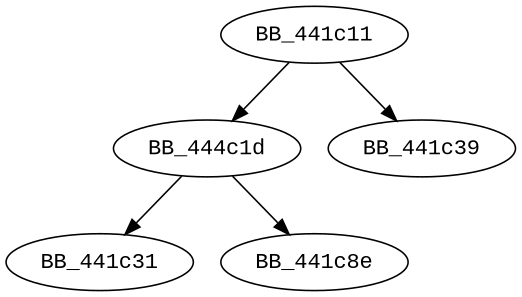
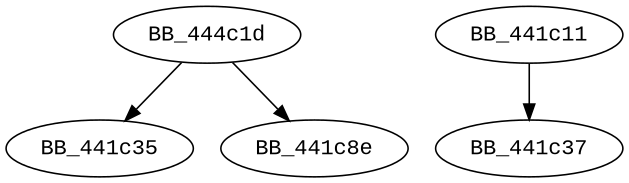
(266, 86) -> none
(422, 148) -> (529, 148)
(100, 262) -> (100, 148)
